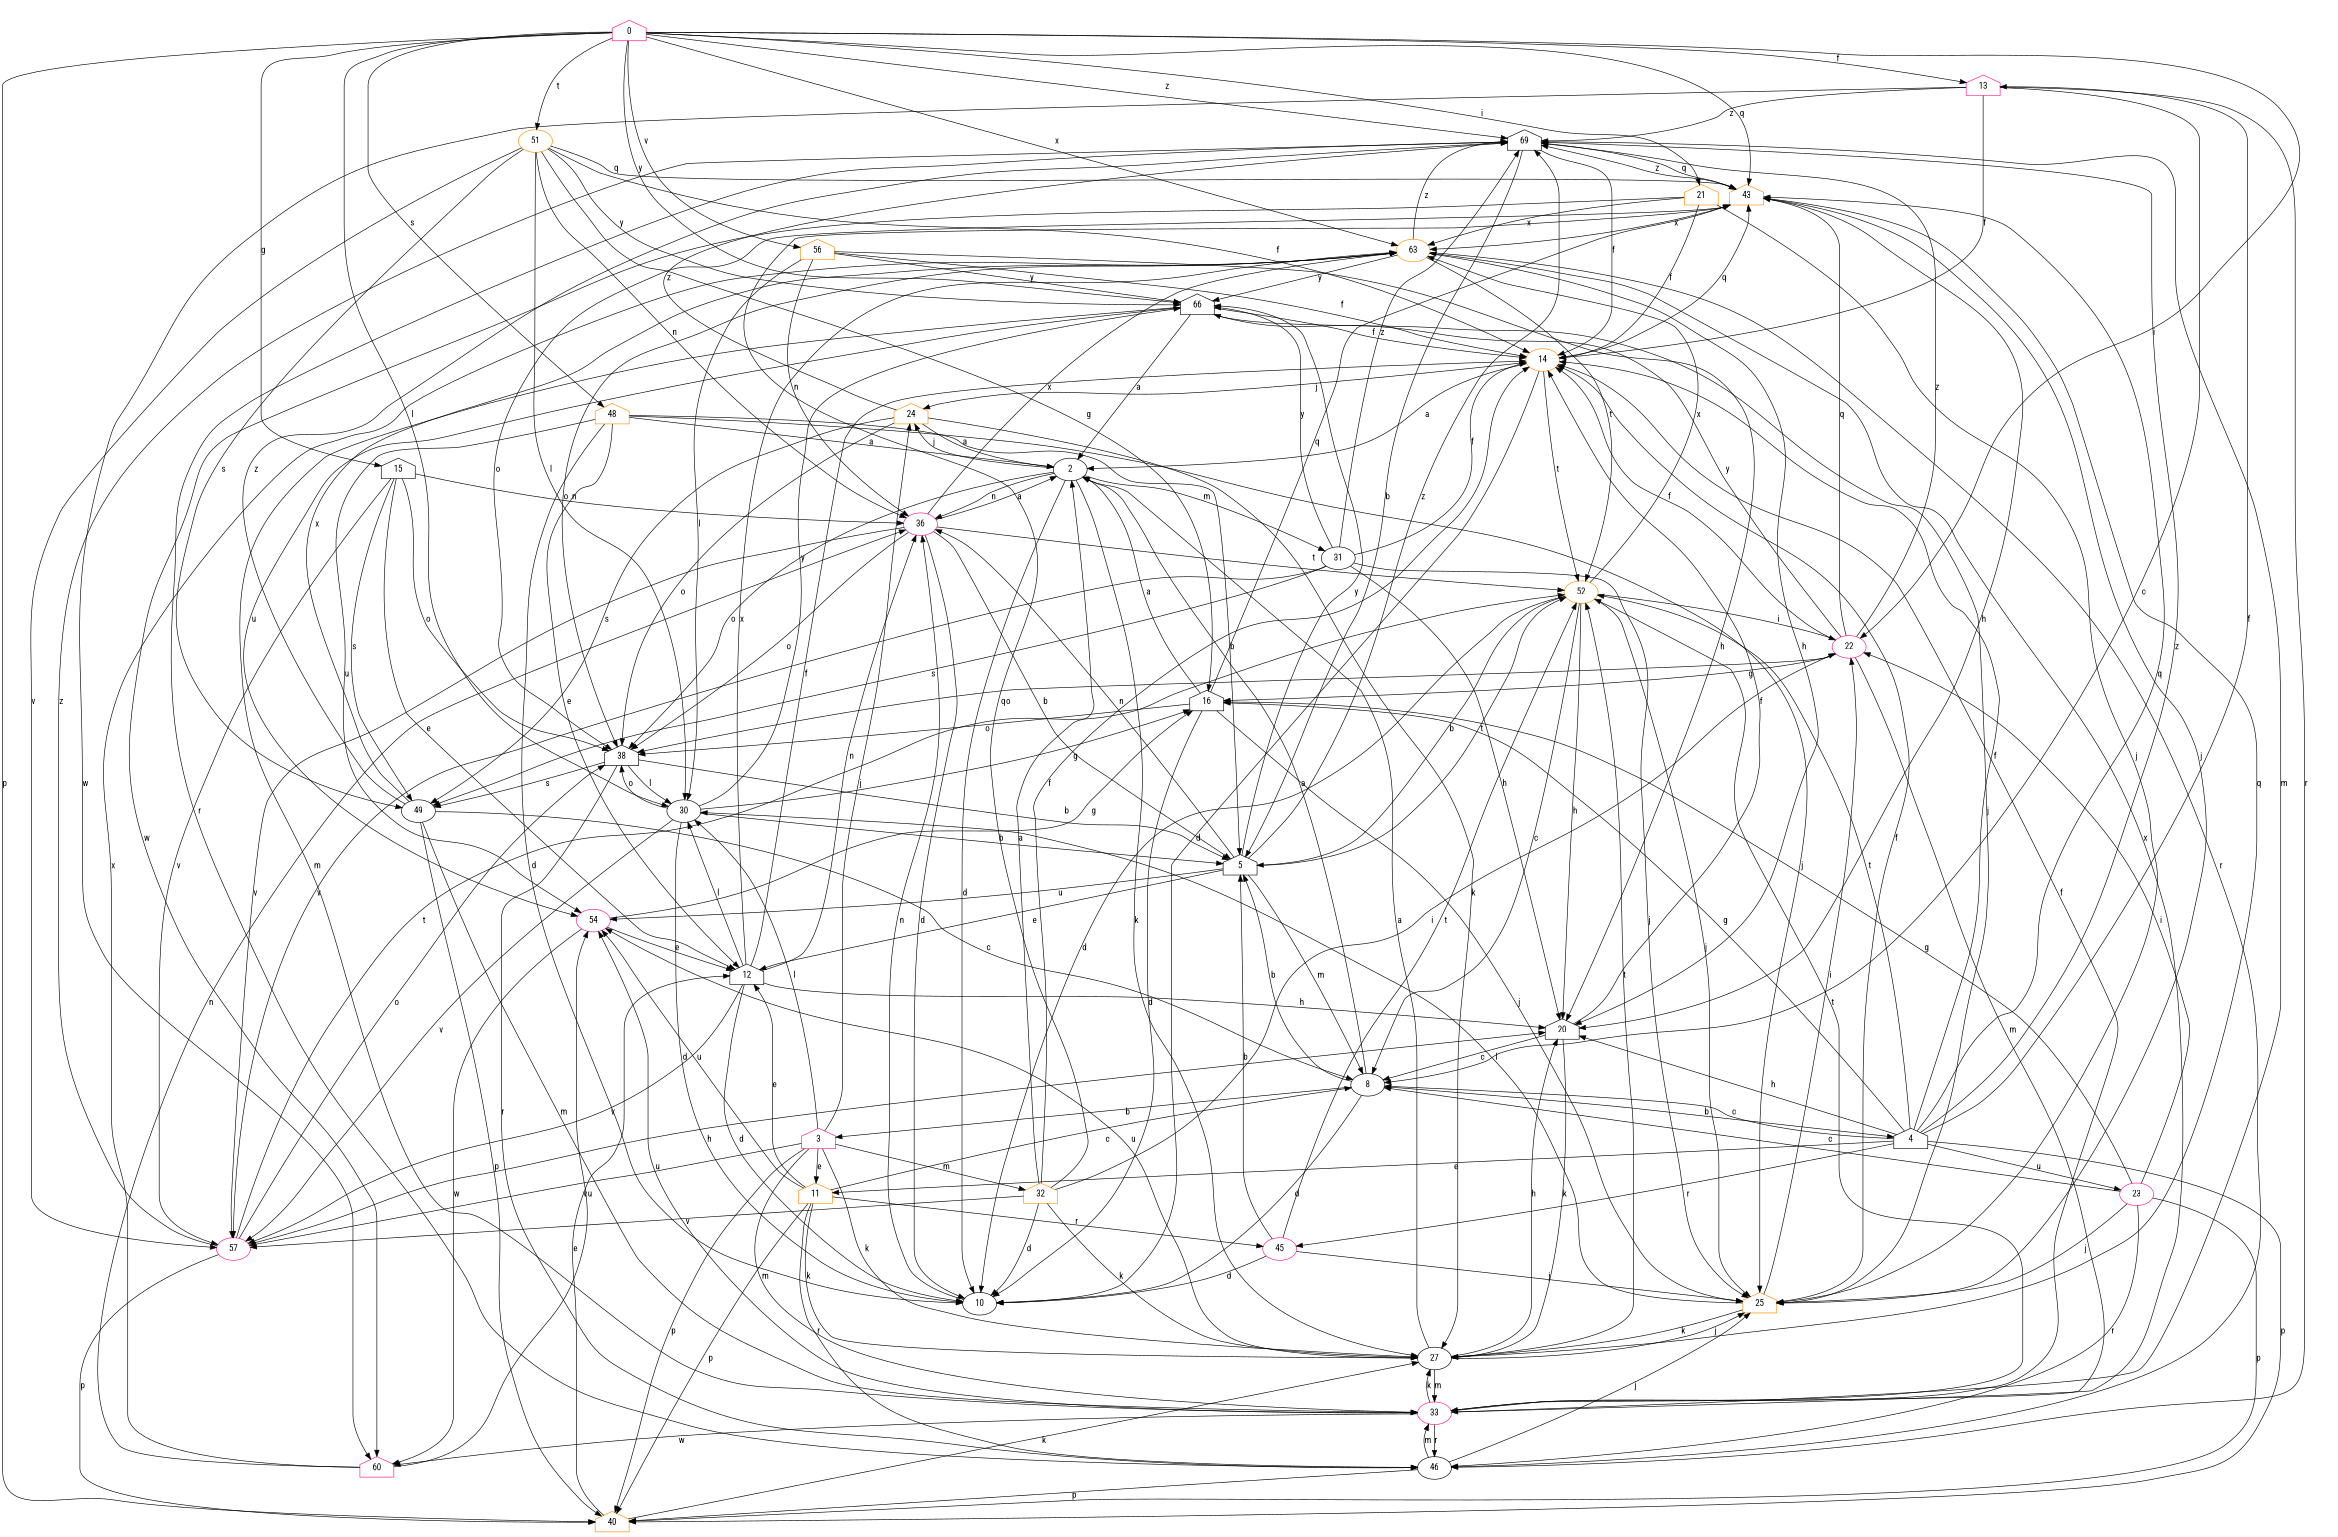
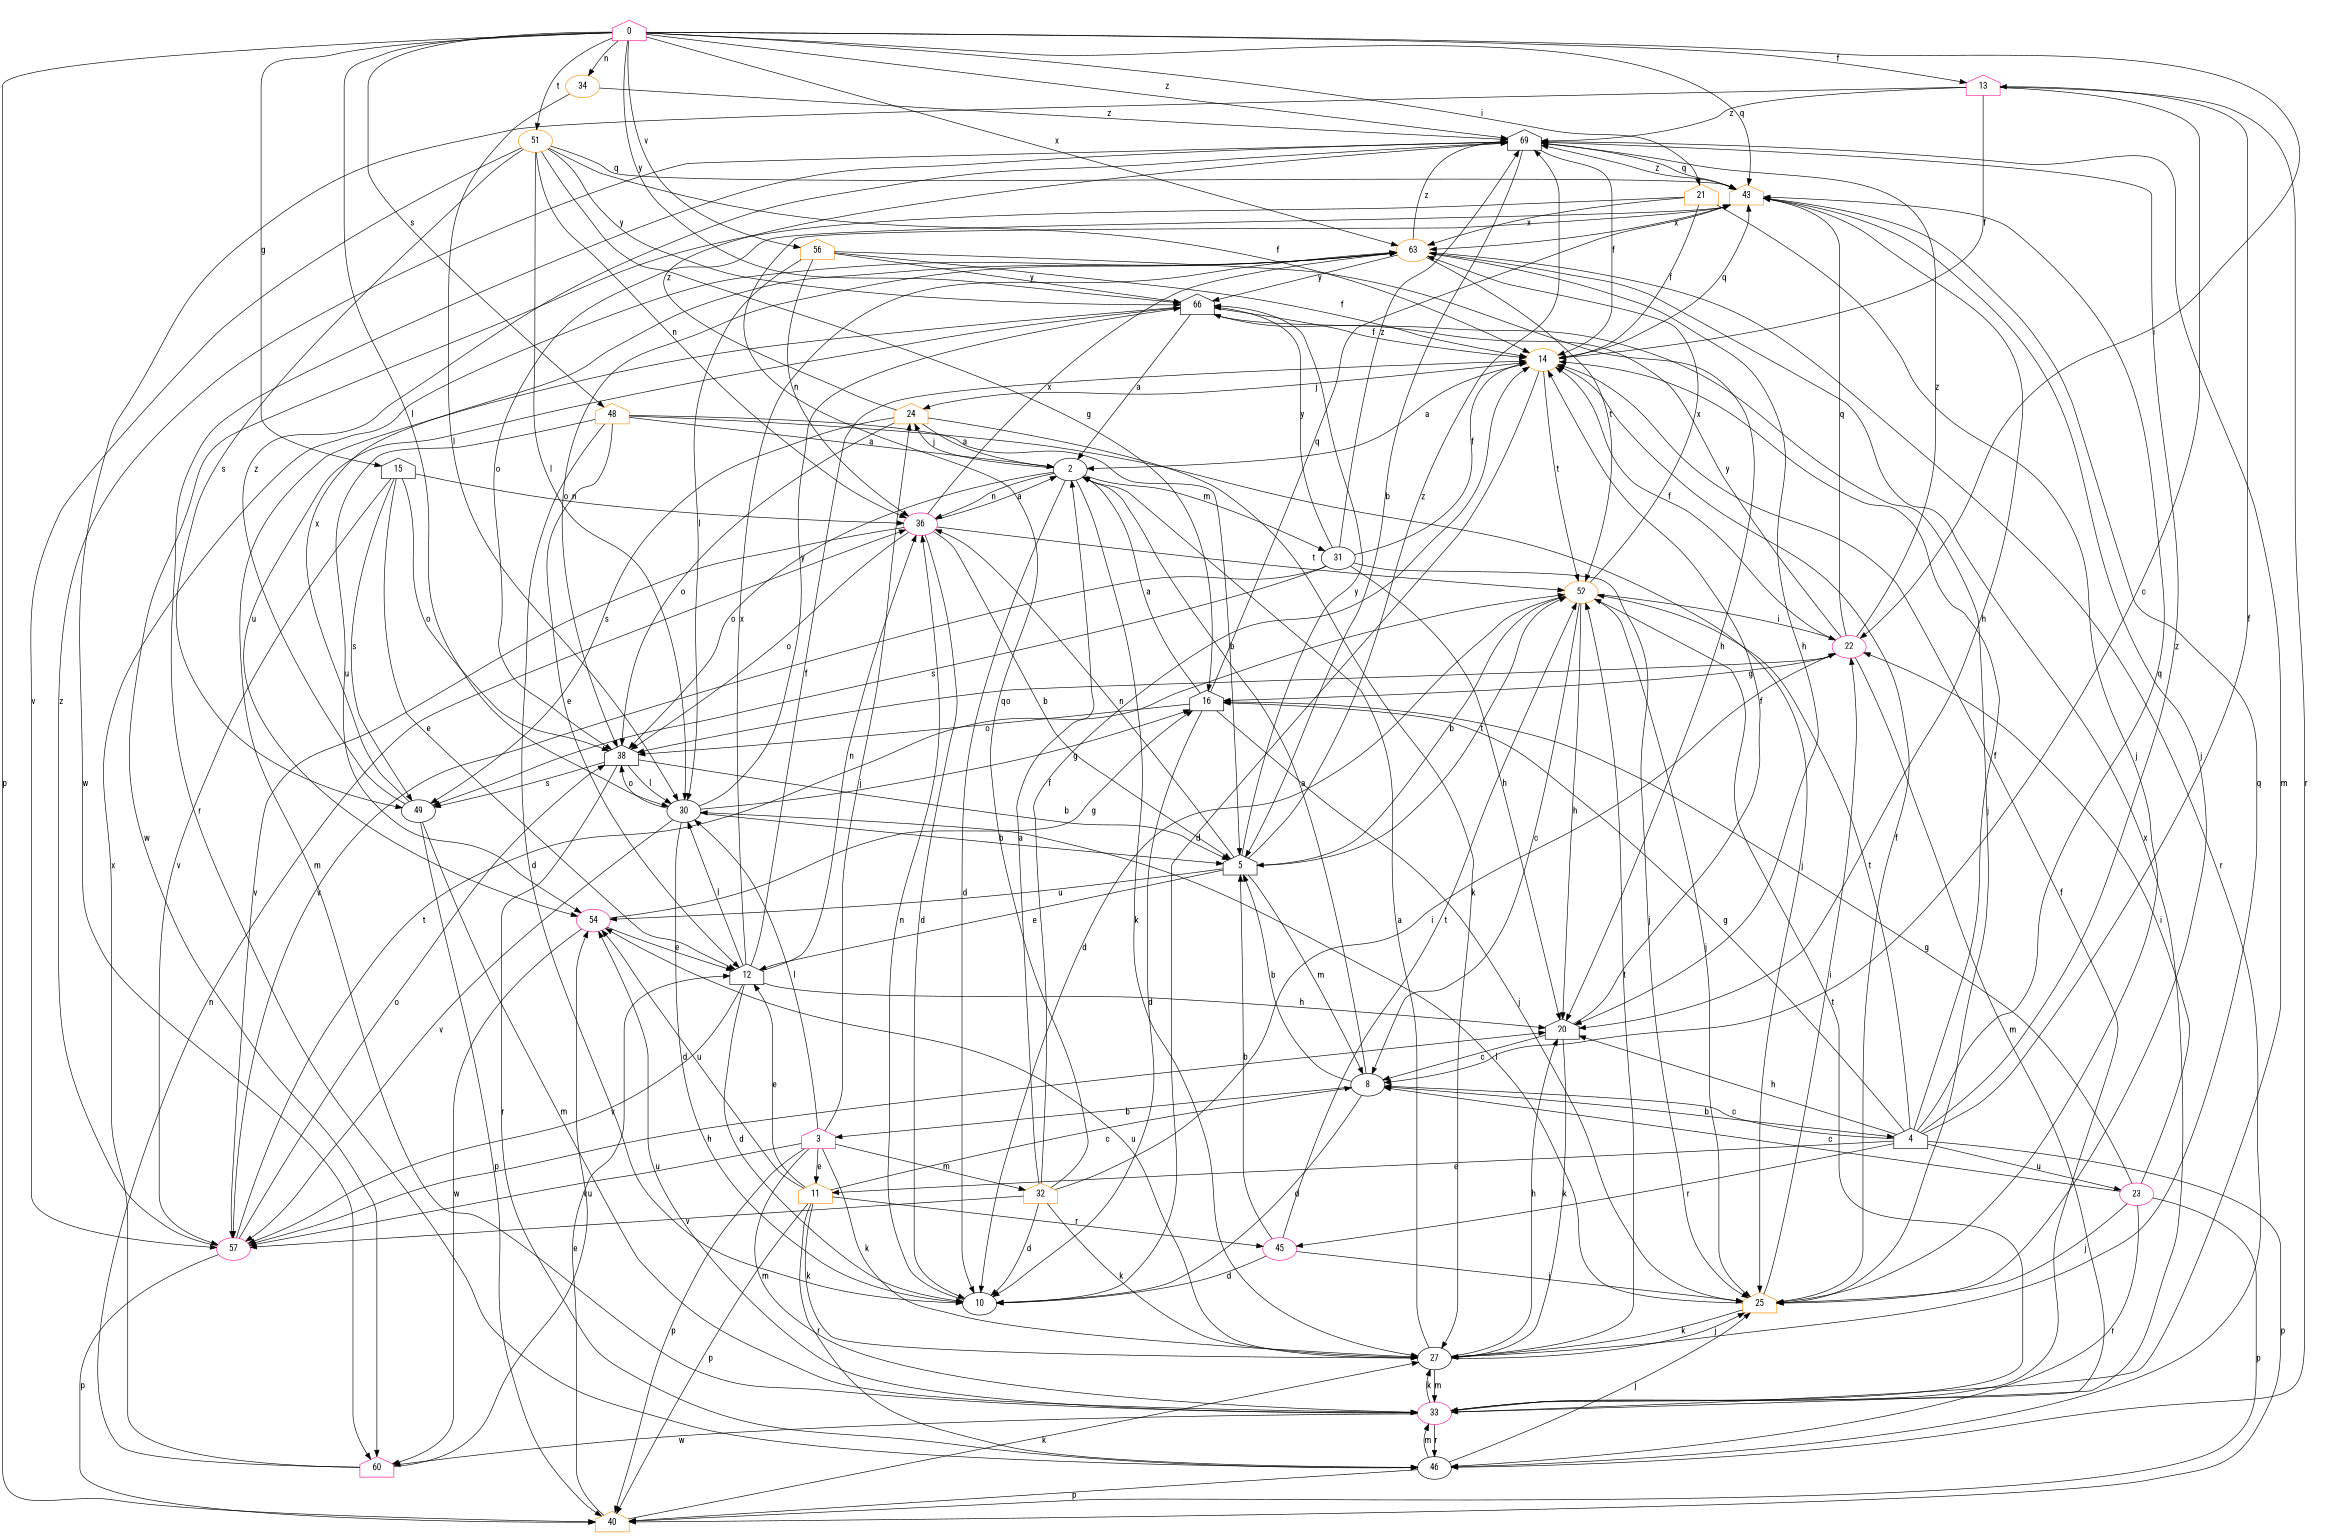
none -> (583, 86)
(882, 891) -> none
